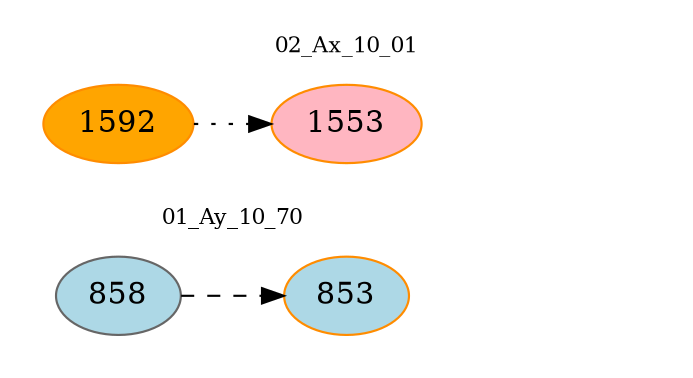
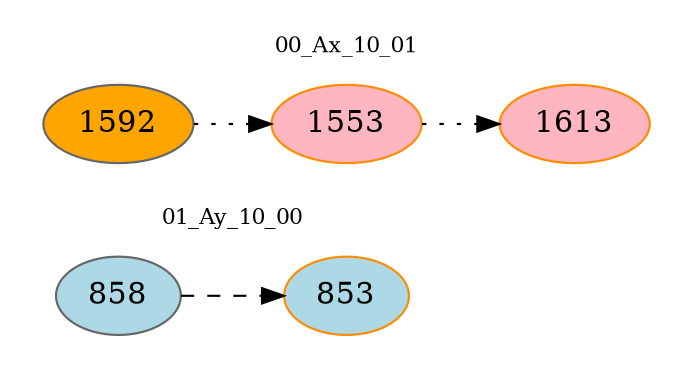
(347, 47) -> (347, 47)
(118, 124) -> (118, 124)
none -> (575, 124)
(232, 219) -> (232, 219)
